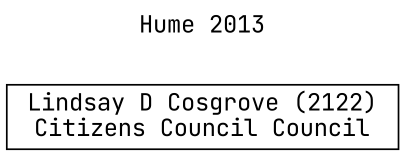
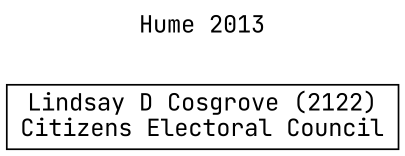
(203, 117) -> (203, 117)
